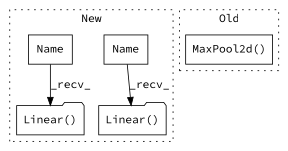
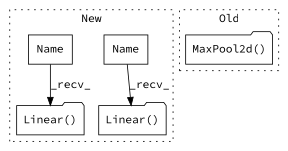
(229, 50) -> (229, 50)
